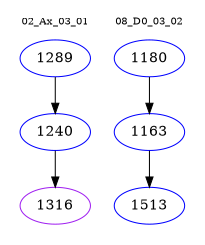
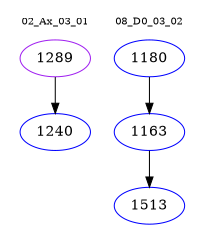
(55, 58) -> (55, 58)
(55, 206) -> none
